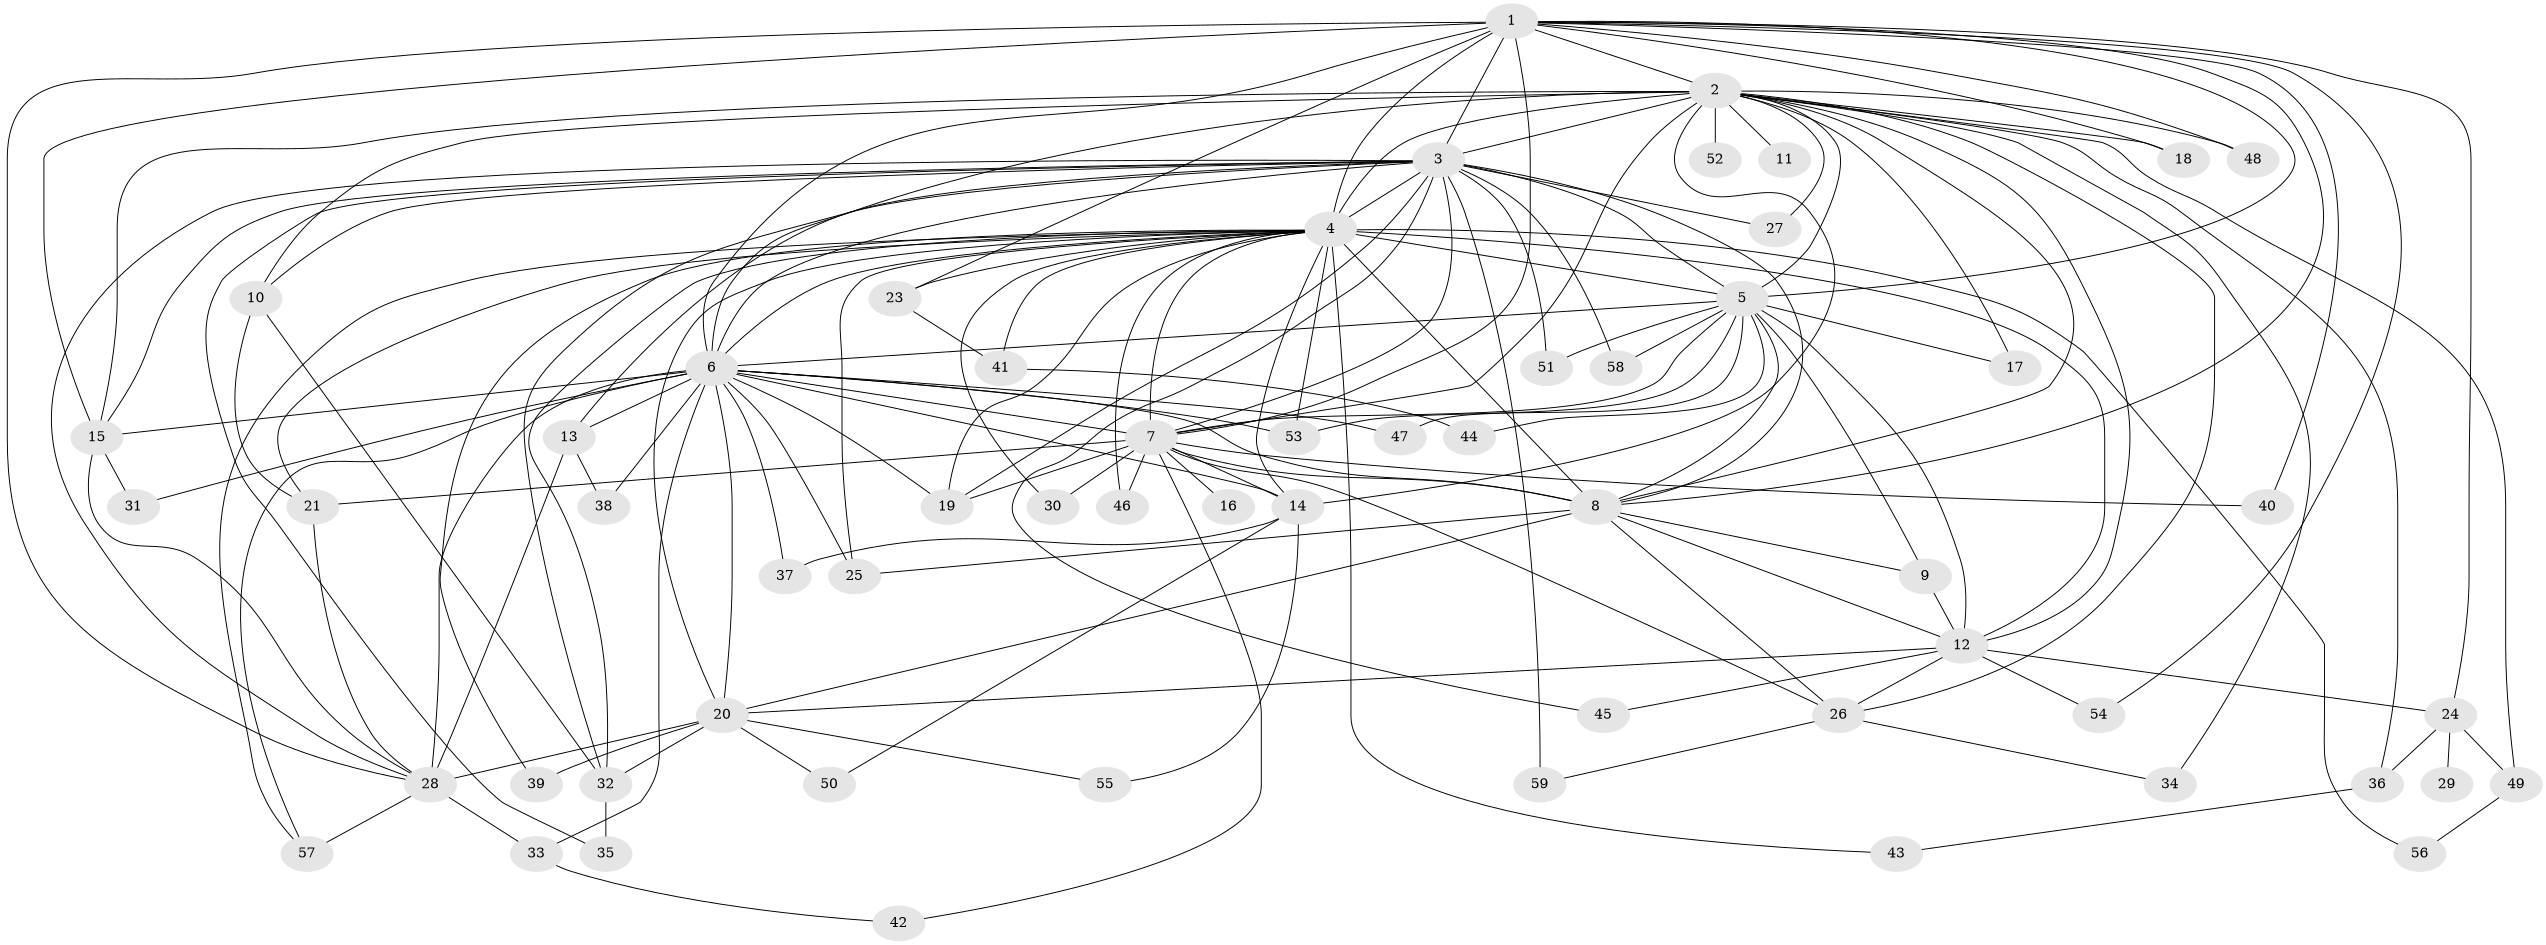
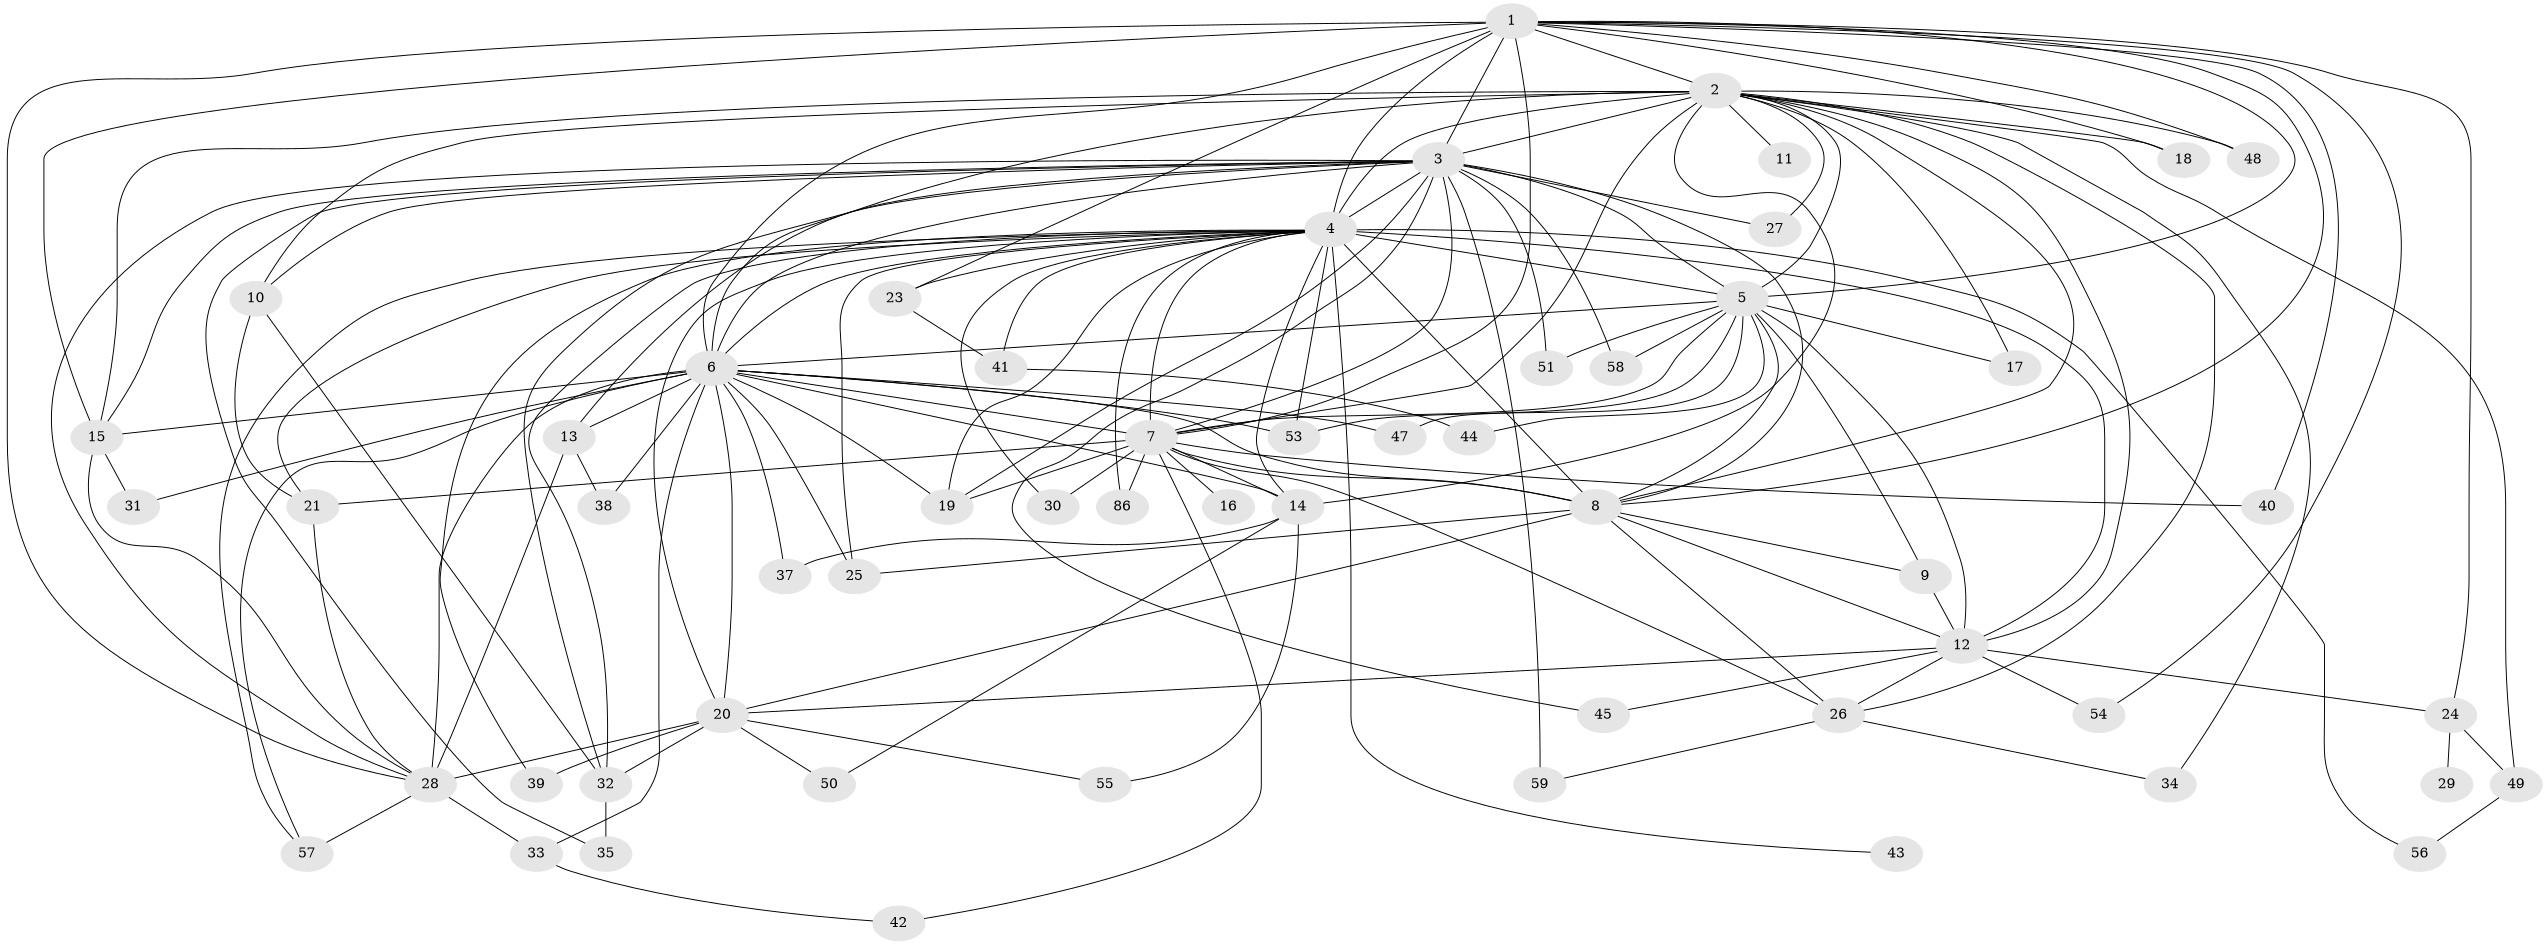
(1715, 160) -> none
(1123, 507) -> (1123, 507)
(2378, 785) -> none
